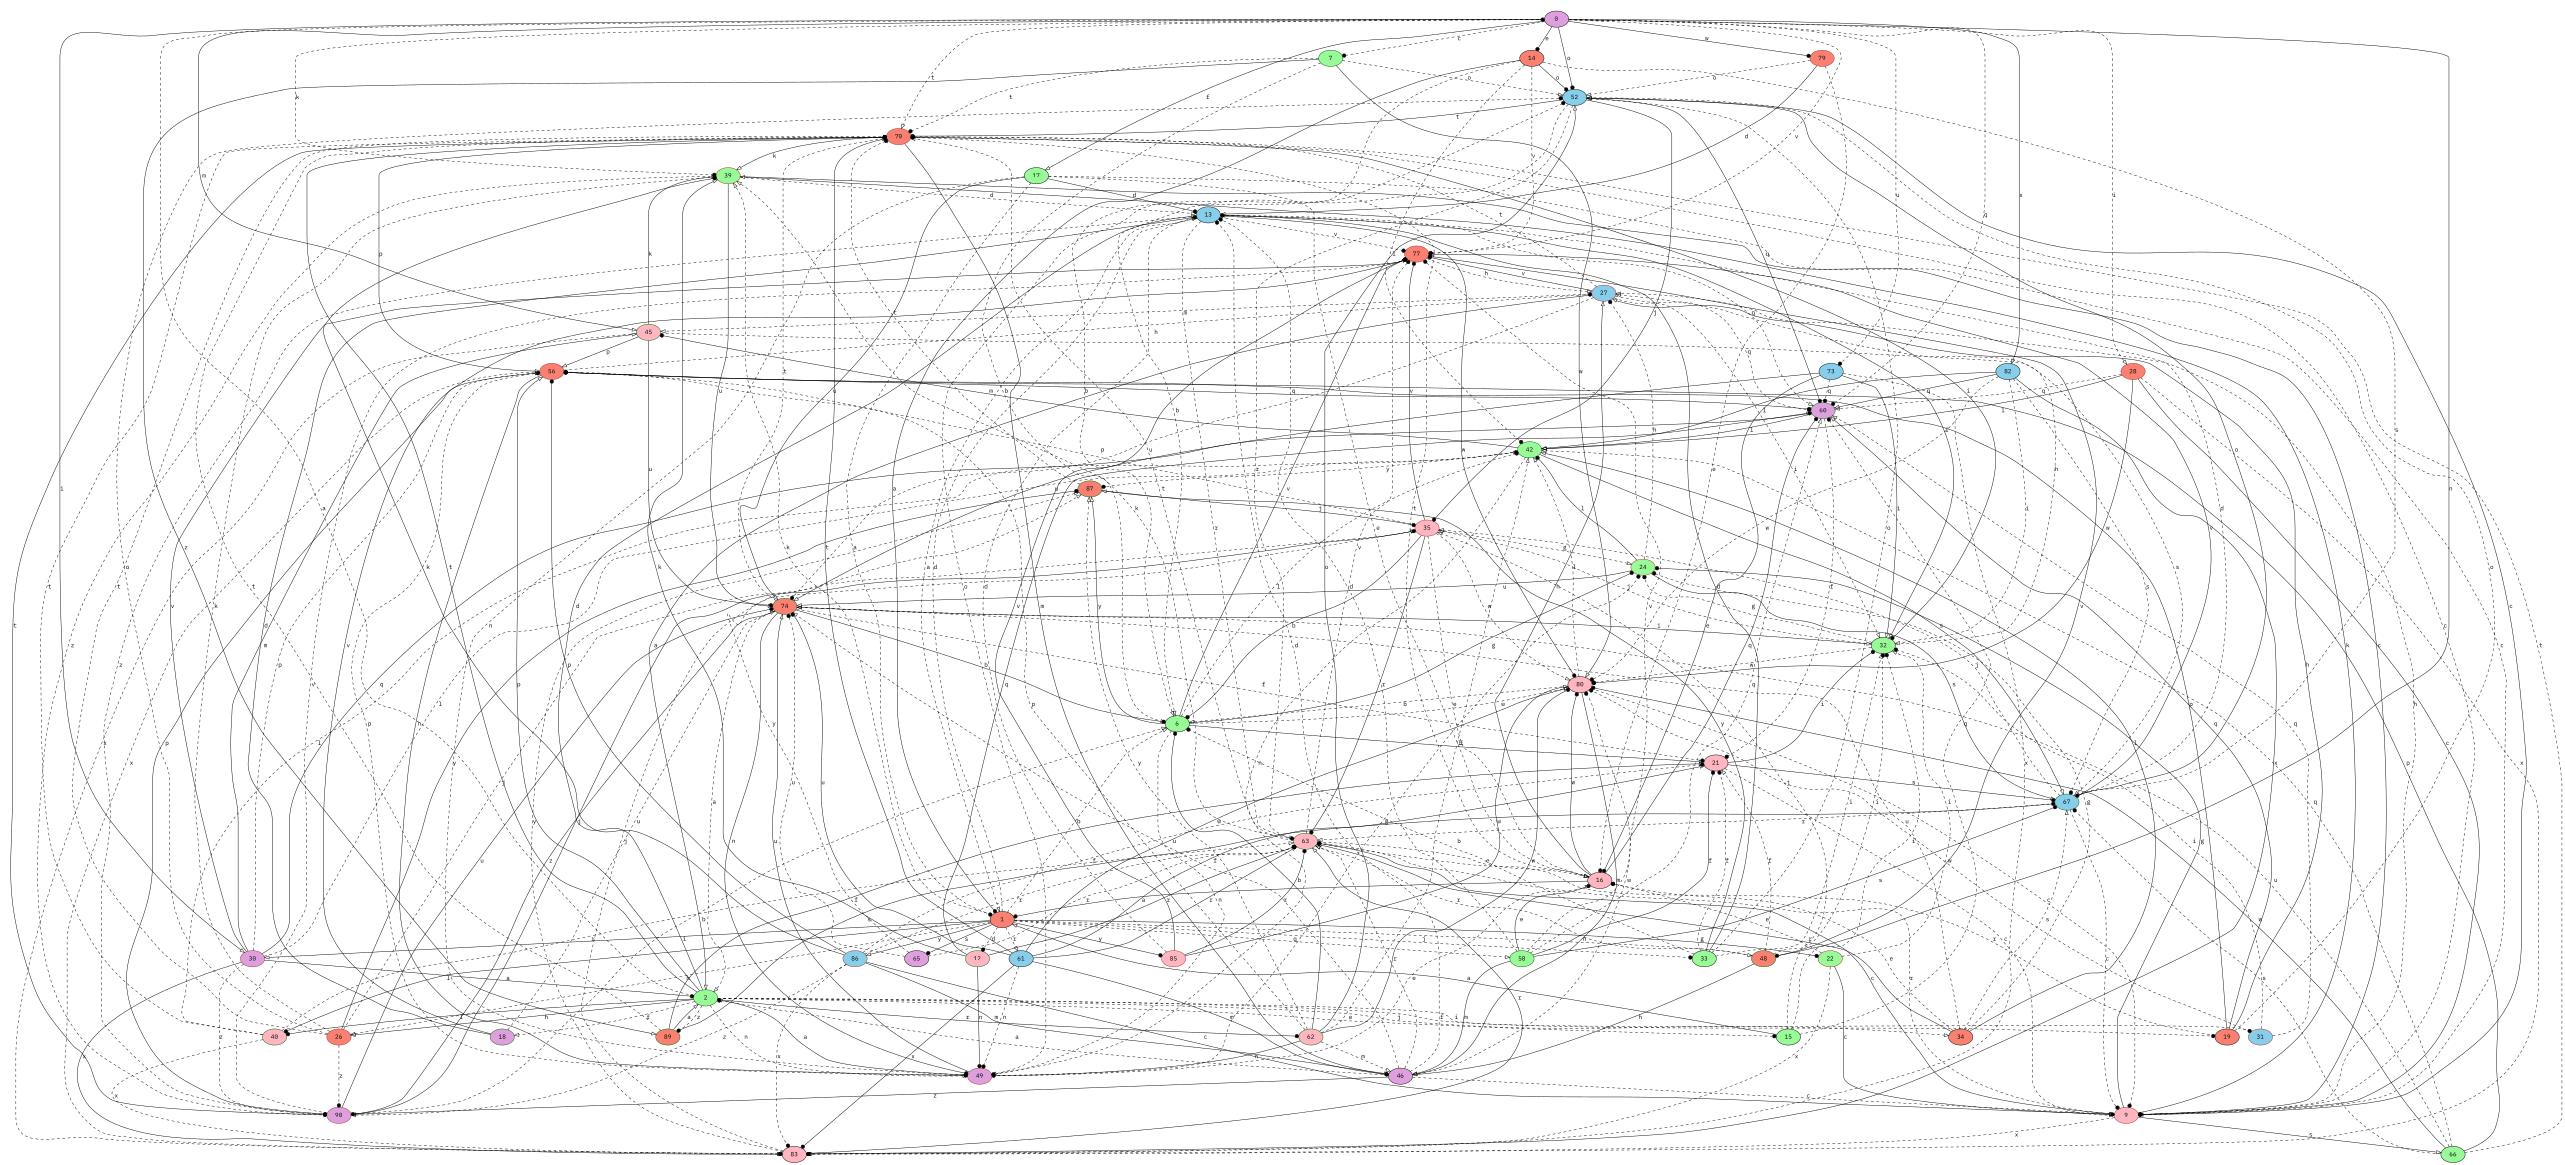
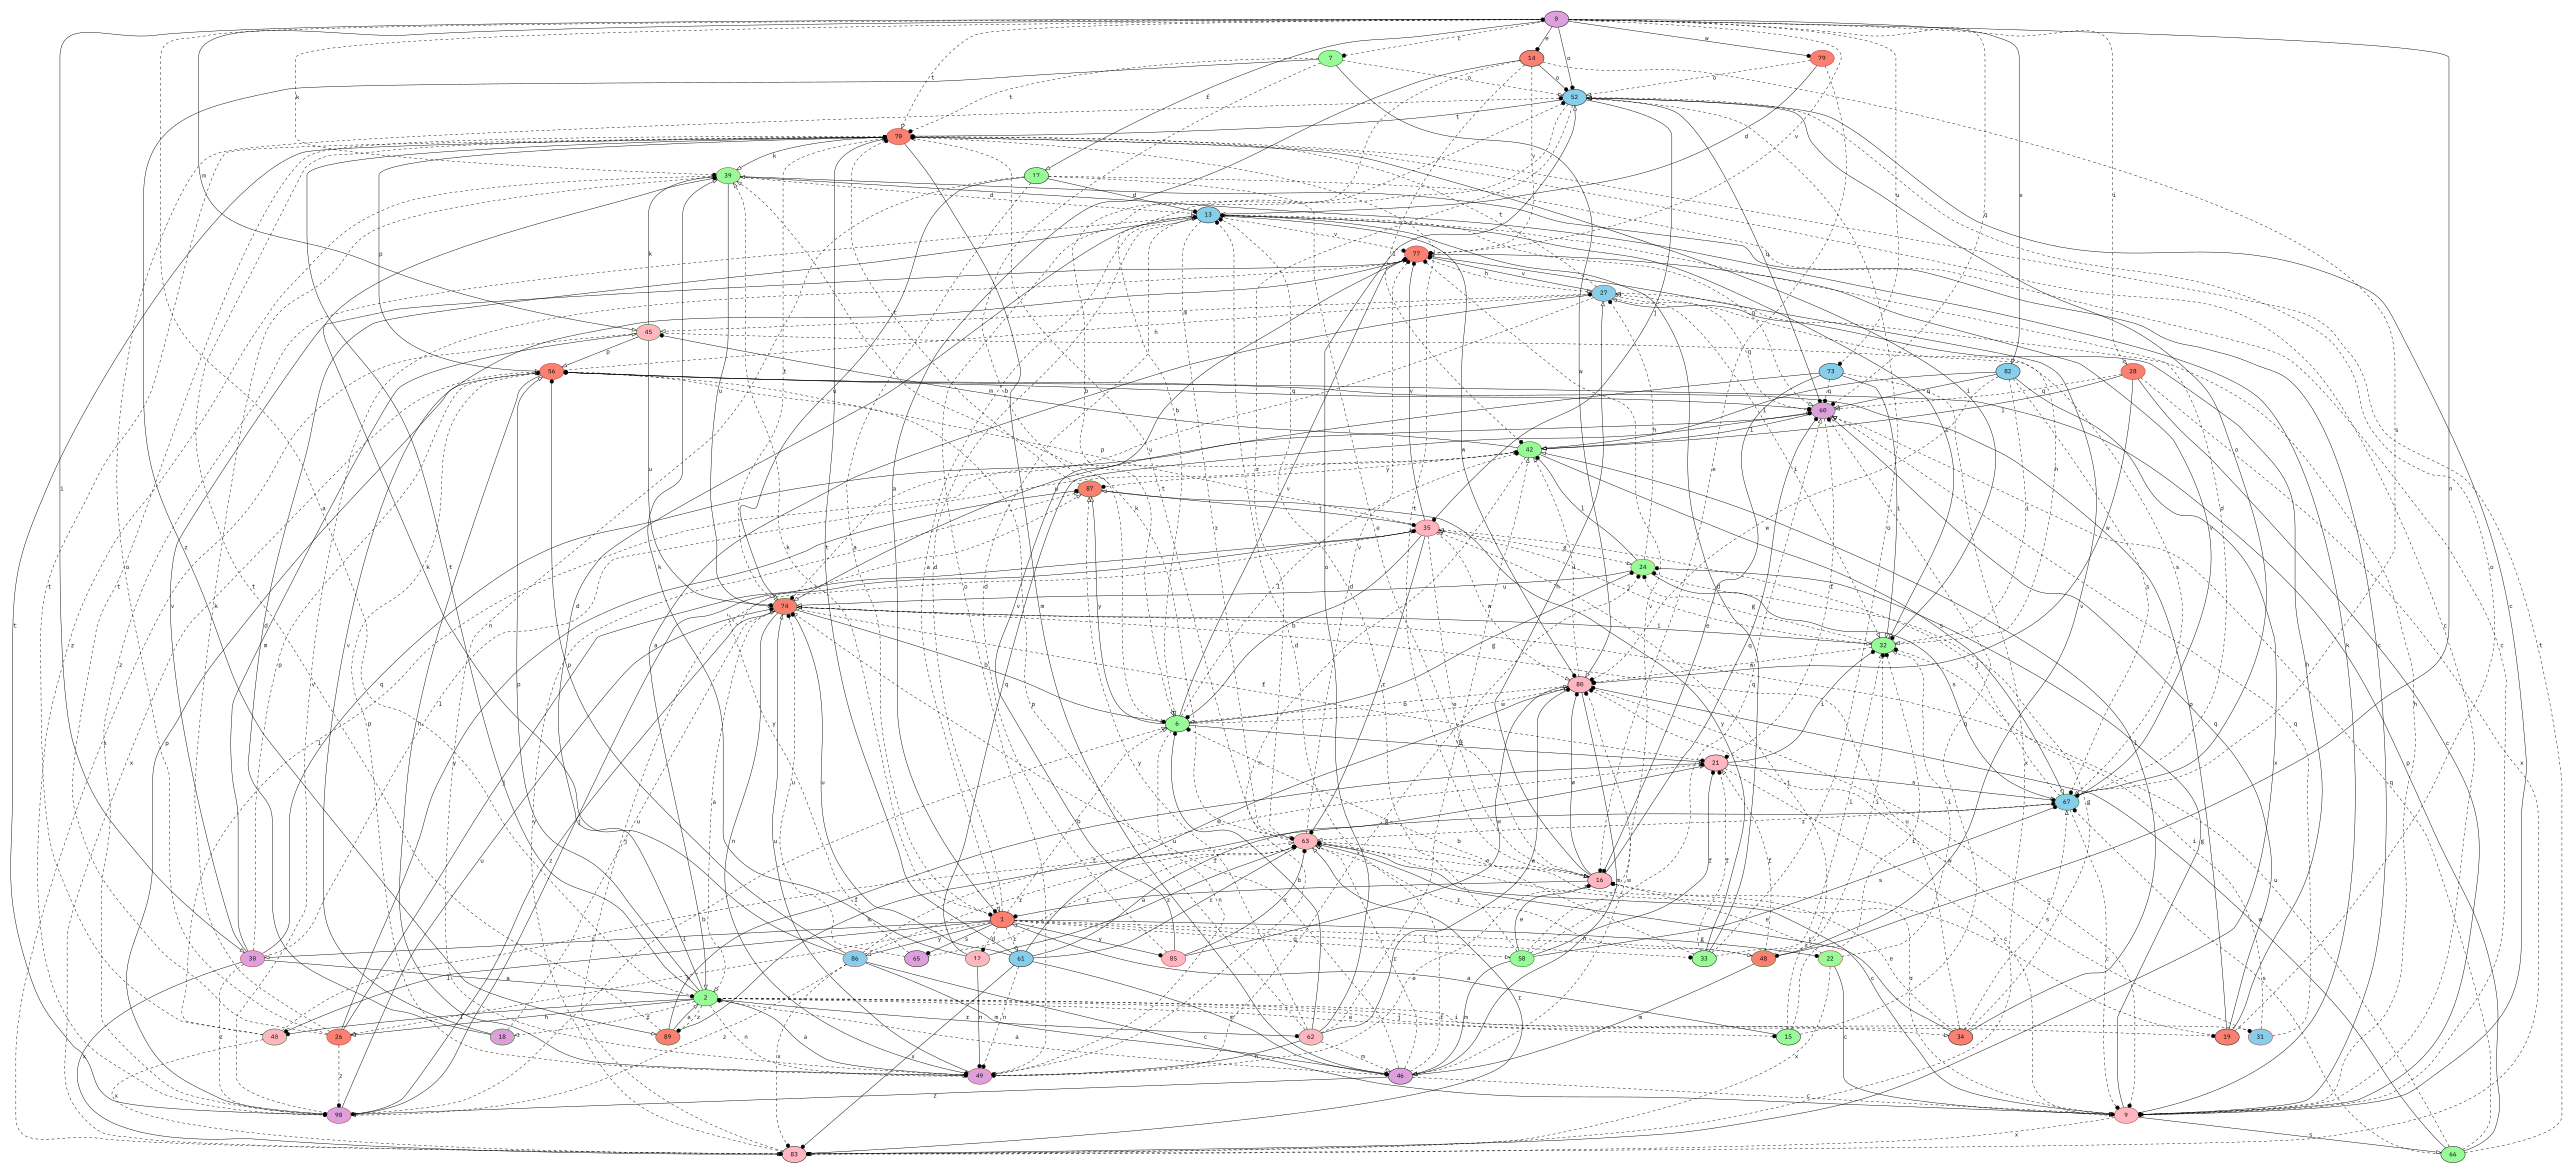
(707, 606) -> (707, 606)
(2117, 660) -> (2297, 677)
(1641, 1017) -> (1641, 1017)
